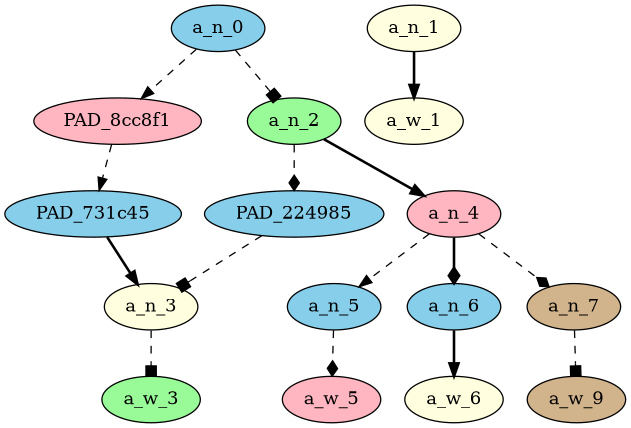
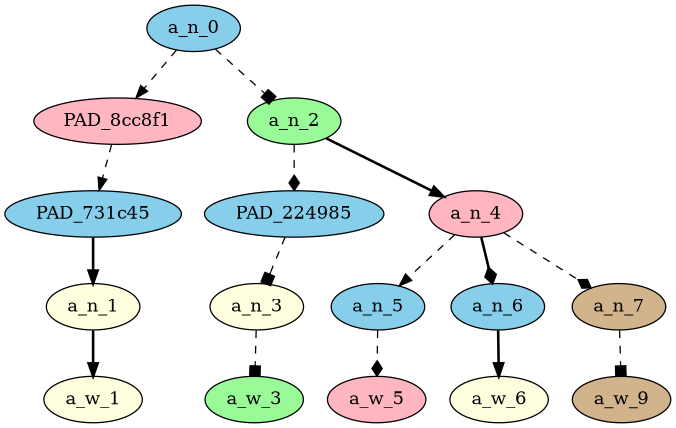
(119, 255) -> (93, 254)
